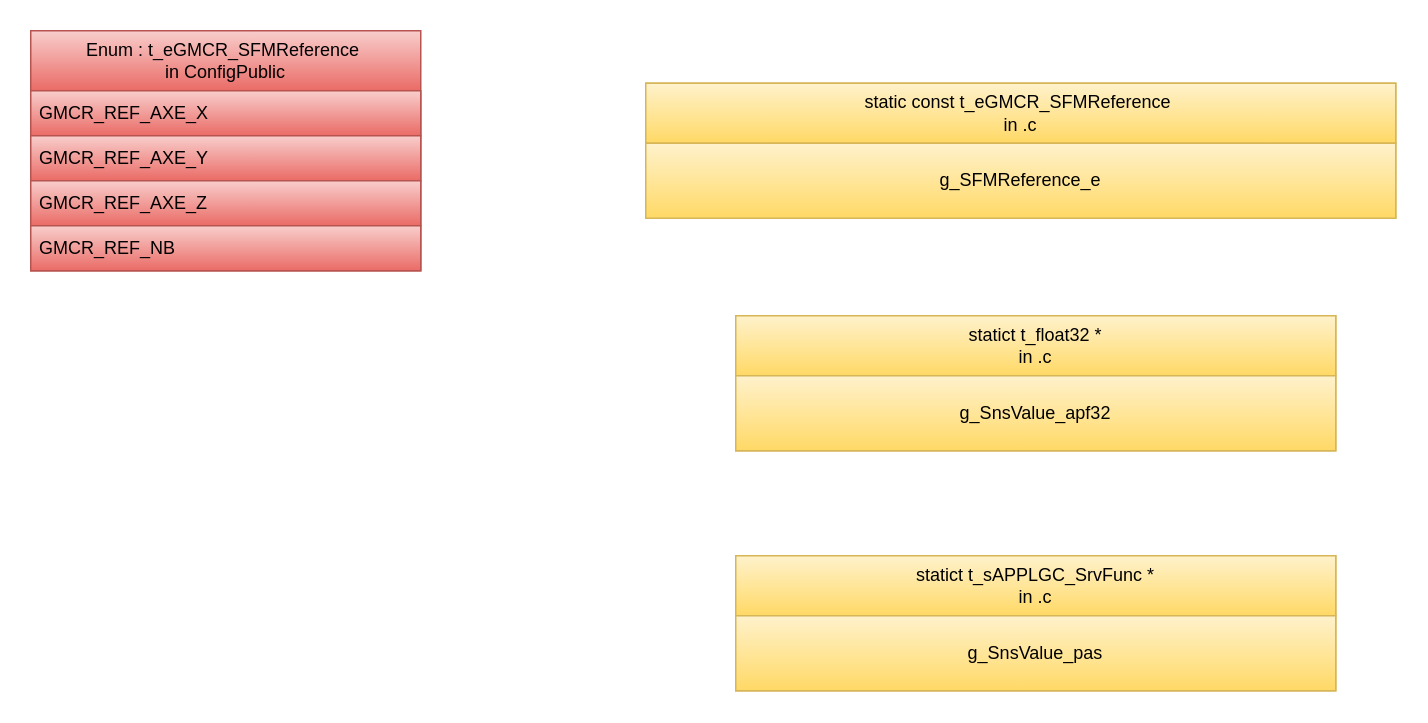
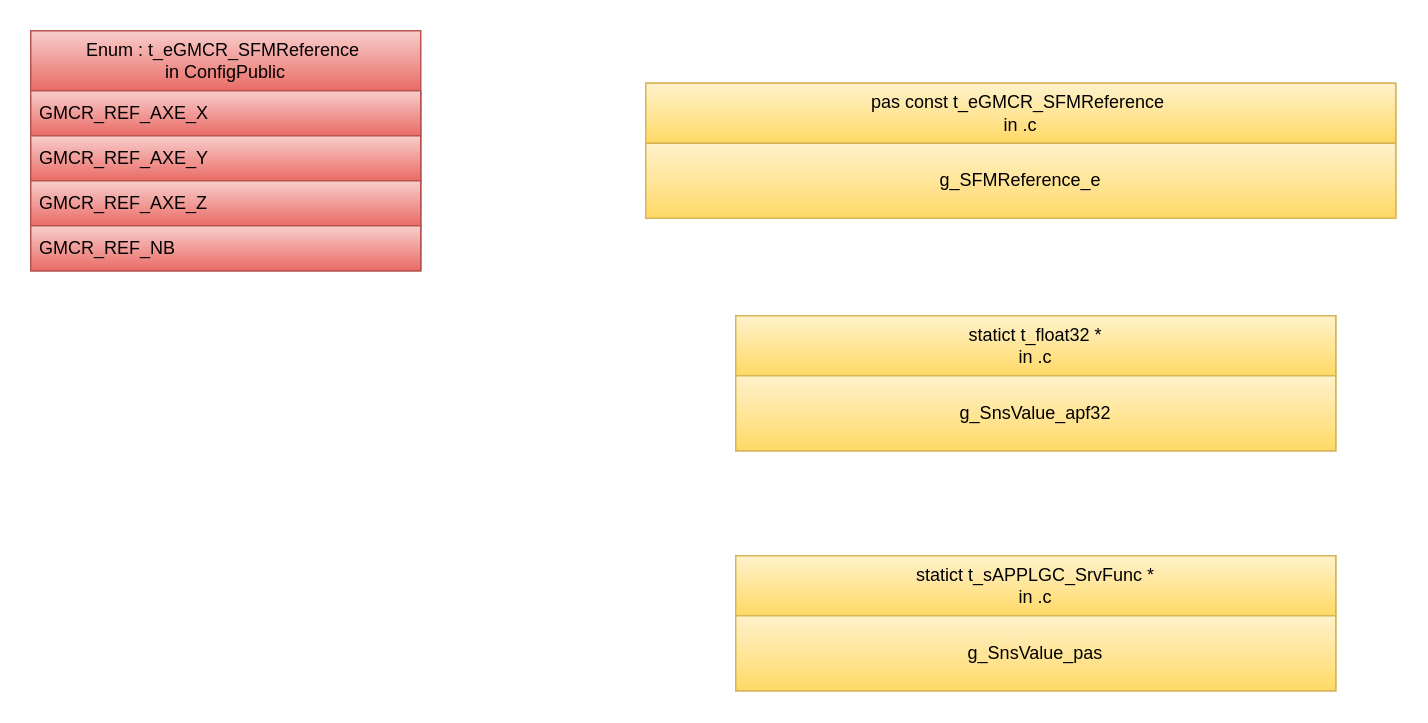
(1021, 113) -> (1021, 113)
